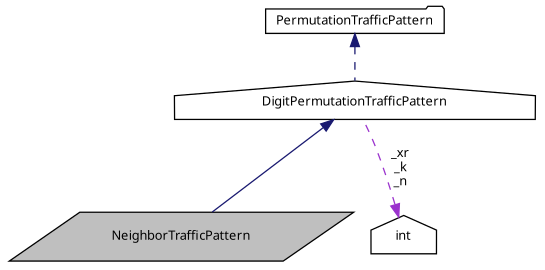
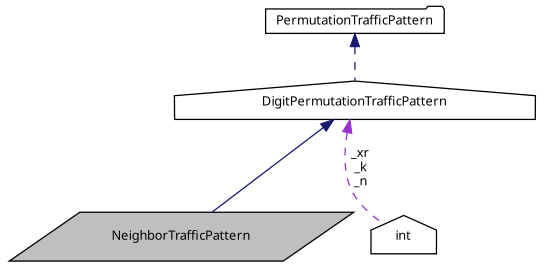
(381, 161) -> (349, 185)
